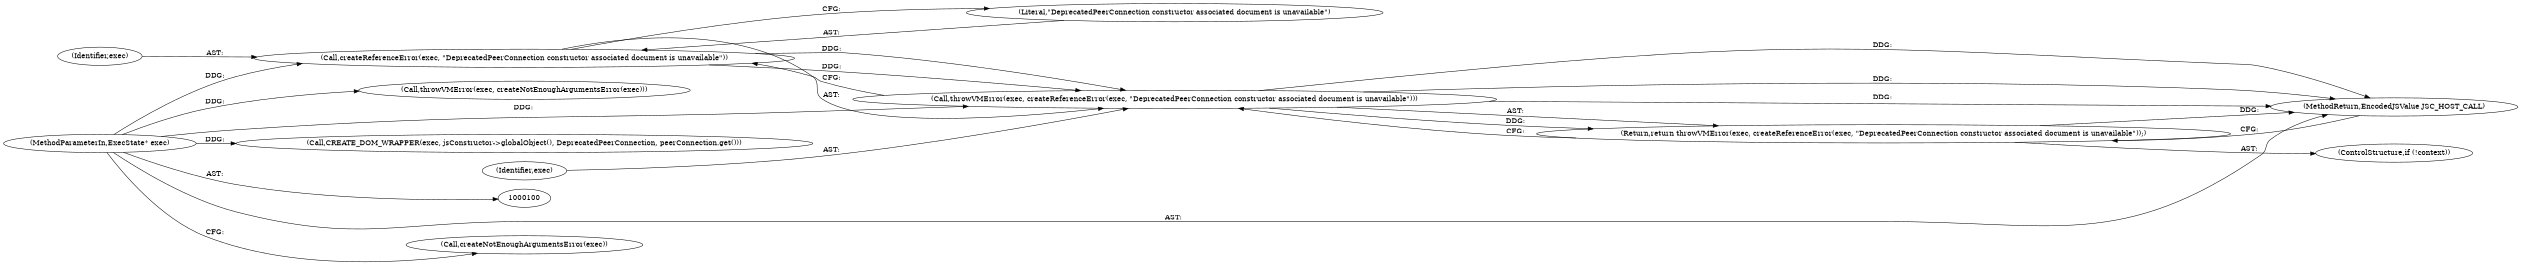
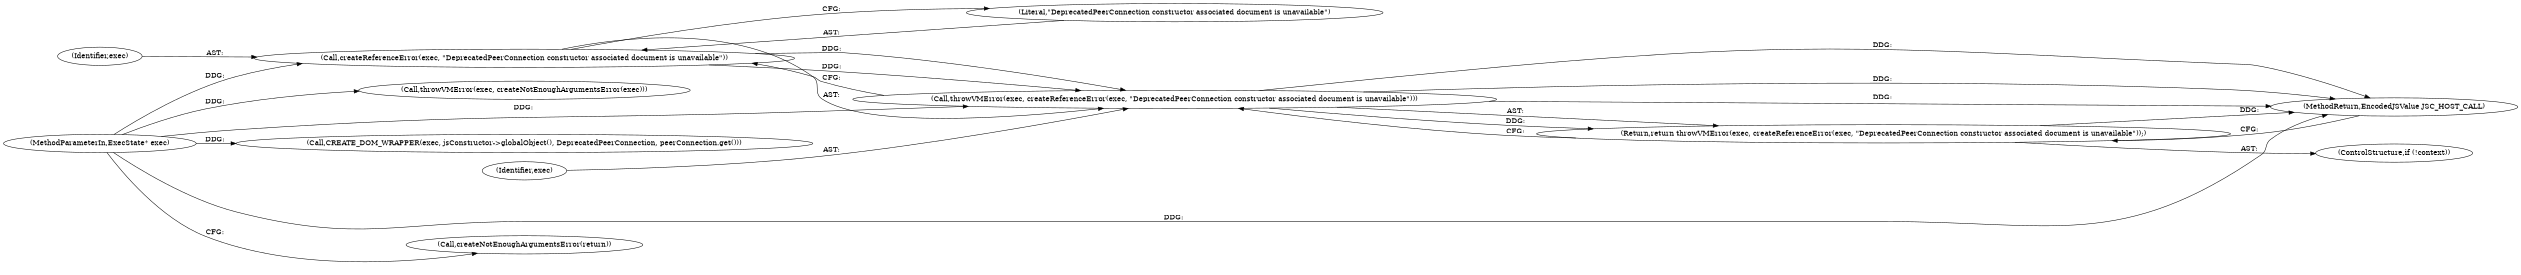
(524, 198) -> none
(1175, 218) -> (1175, 218)
(524, 245) -> (524, 245)
